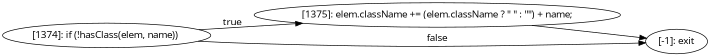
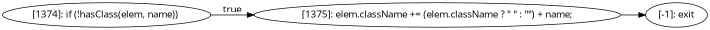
(418, 46) -> none
